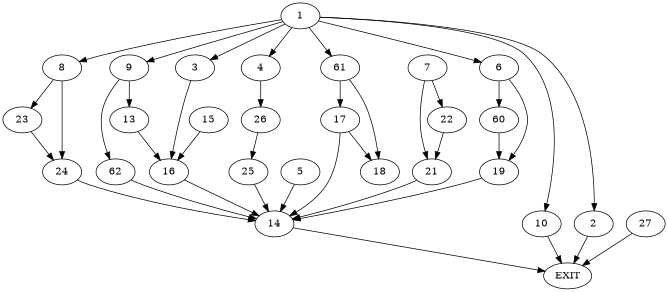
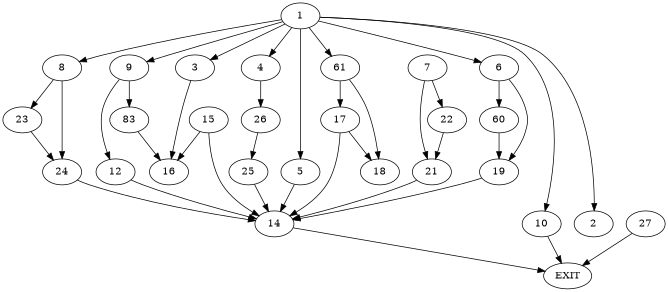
none -> (300, 90)
(129, 120) -> (129, 120)
(116, 172) -> (116, 172)
(218, 196) -> (219, 179)
(582, 247) -> none
